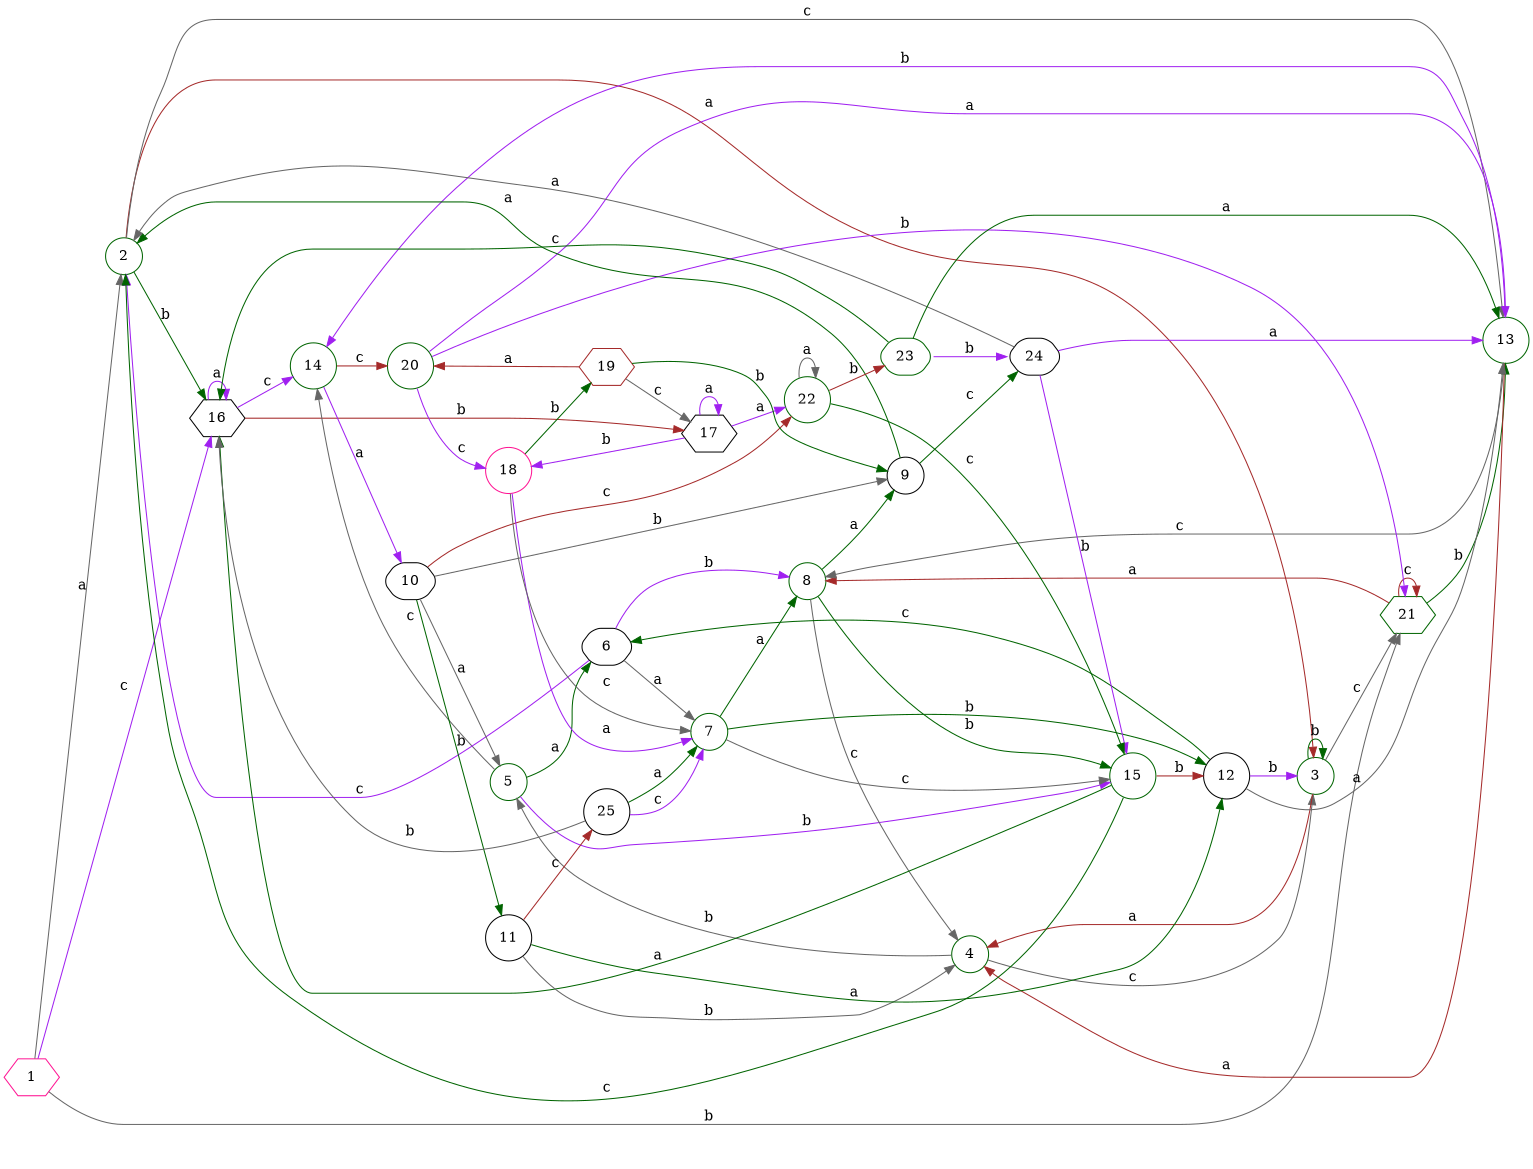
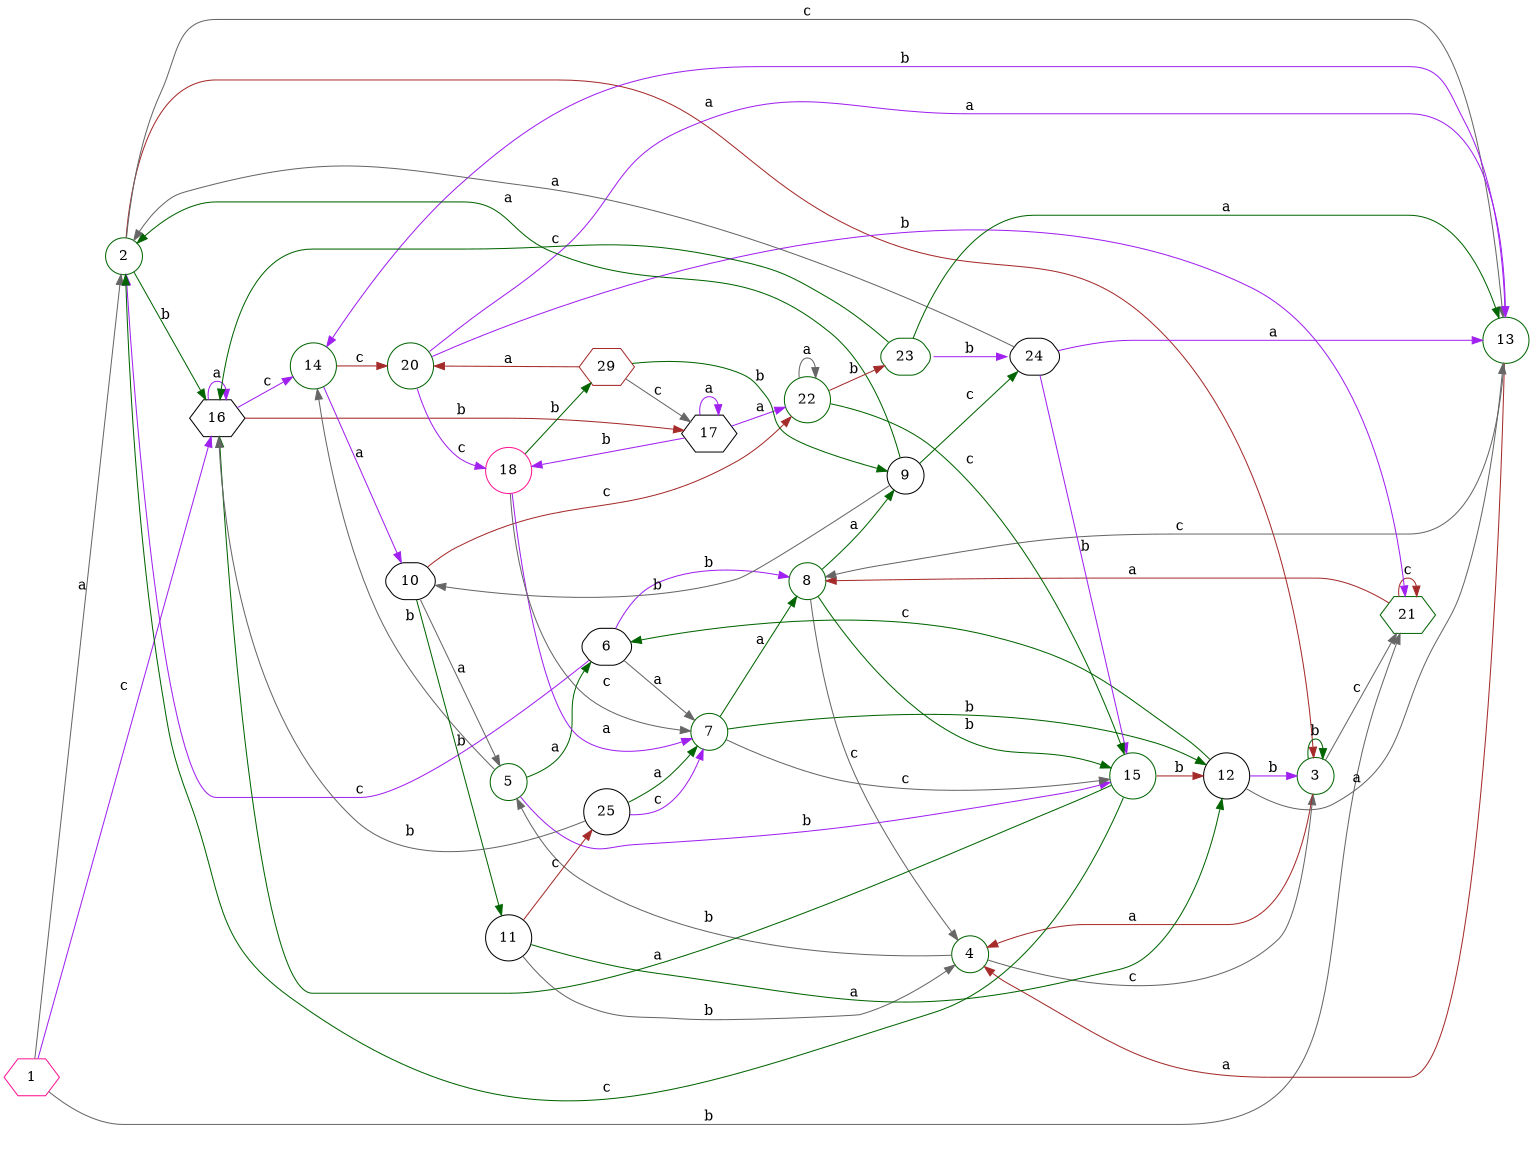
(607, 367) -> (607, 367)
(1489, 498) -> none
(656, 529) -> (681, 591)
(411, 617) -> (411, 617)
